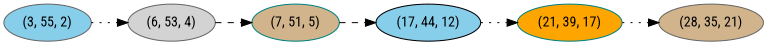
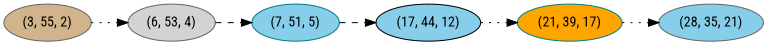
(48, 23) -> (48, 23)
(296, 23) -> (296, 23)
(711, 23) -> (711, 23)
